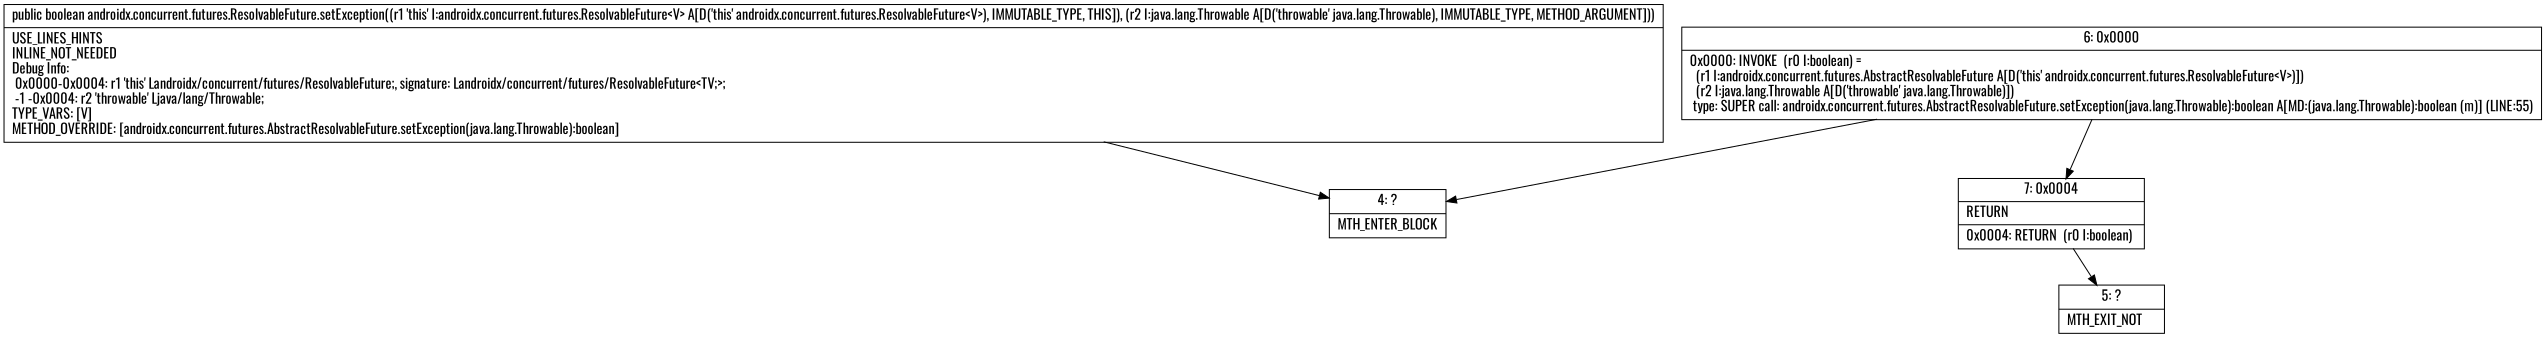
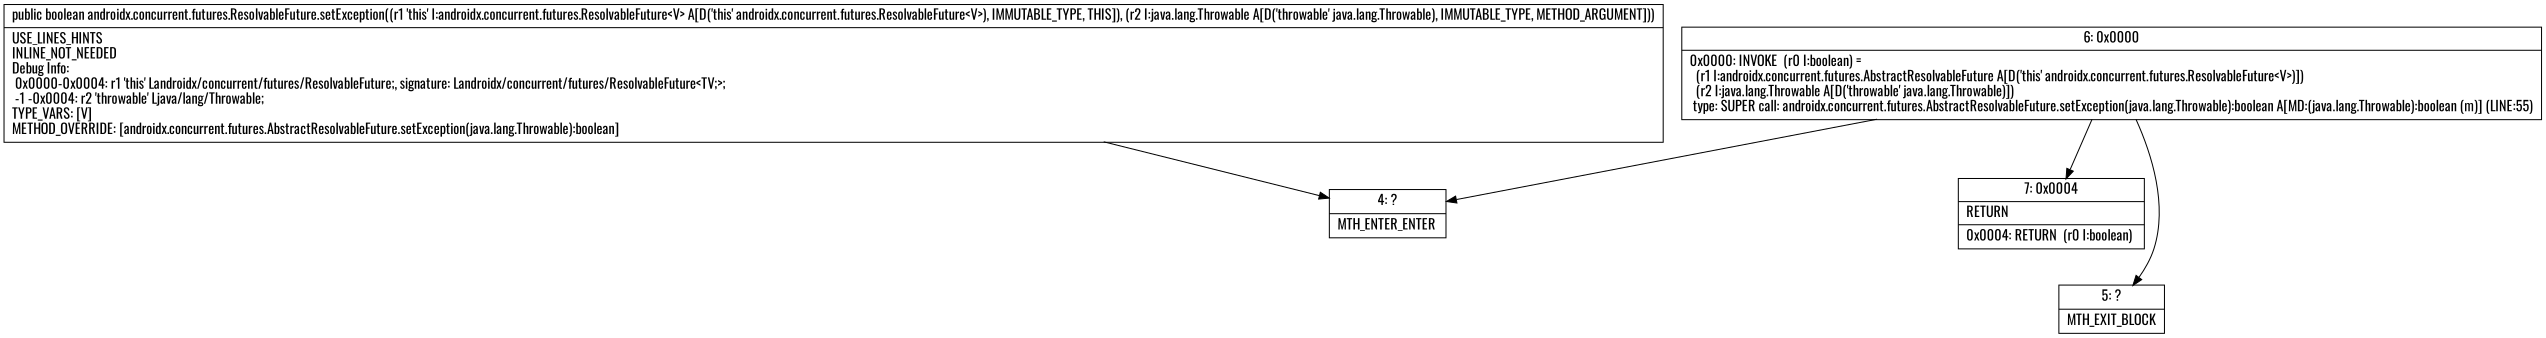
(1388, 225) -> (1387, 225)
(2082, 263) -> (2159, 199)
(2105, 321) -> (2112, 321)
